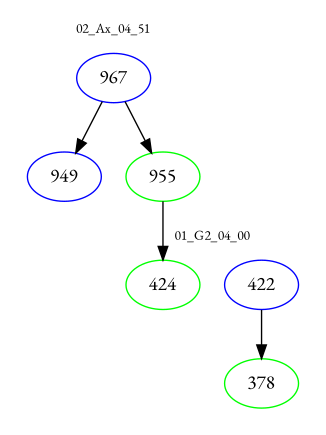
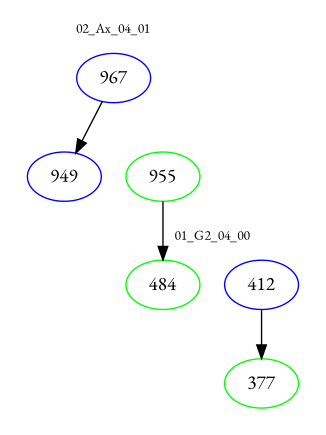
(114, 29) -> (114, 29)
(135, 121) -> none
(163, 285) -> (163, 285)
(262, 285) -> (262, 285)
(262, 383) -> (262, 383)
